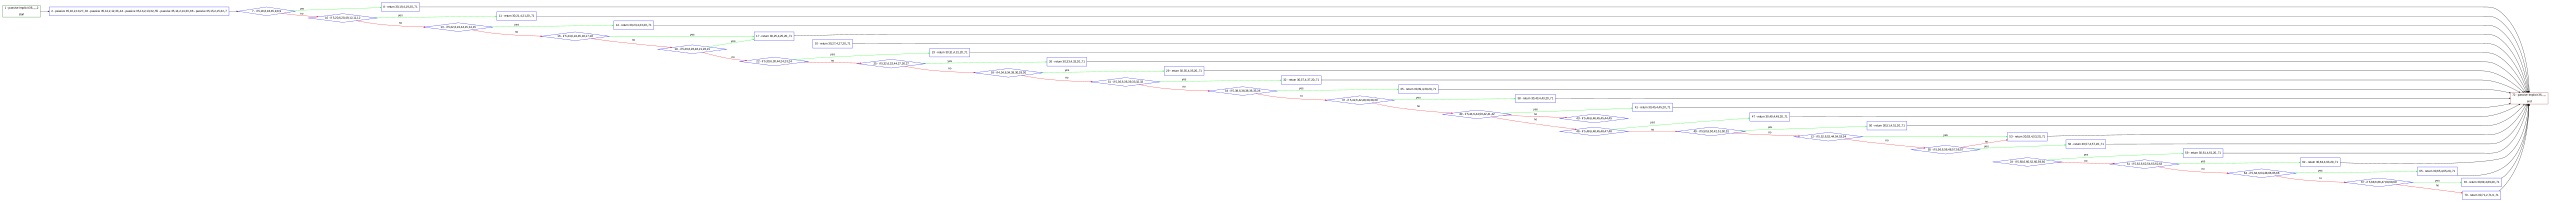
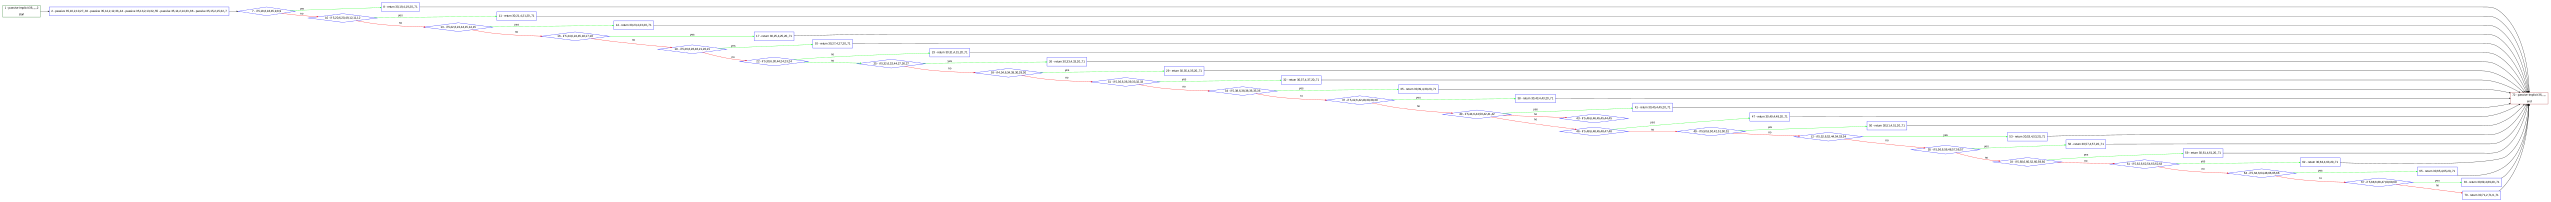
(730, 43) -> (765, 46)
(833, 54) -> (833, 54)
(832, 63) -> (832, 63)
(1984, 144) -> (1977, 158)
